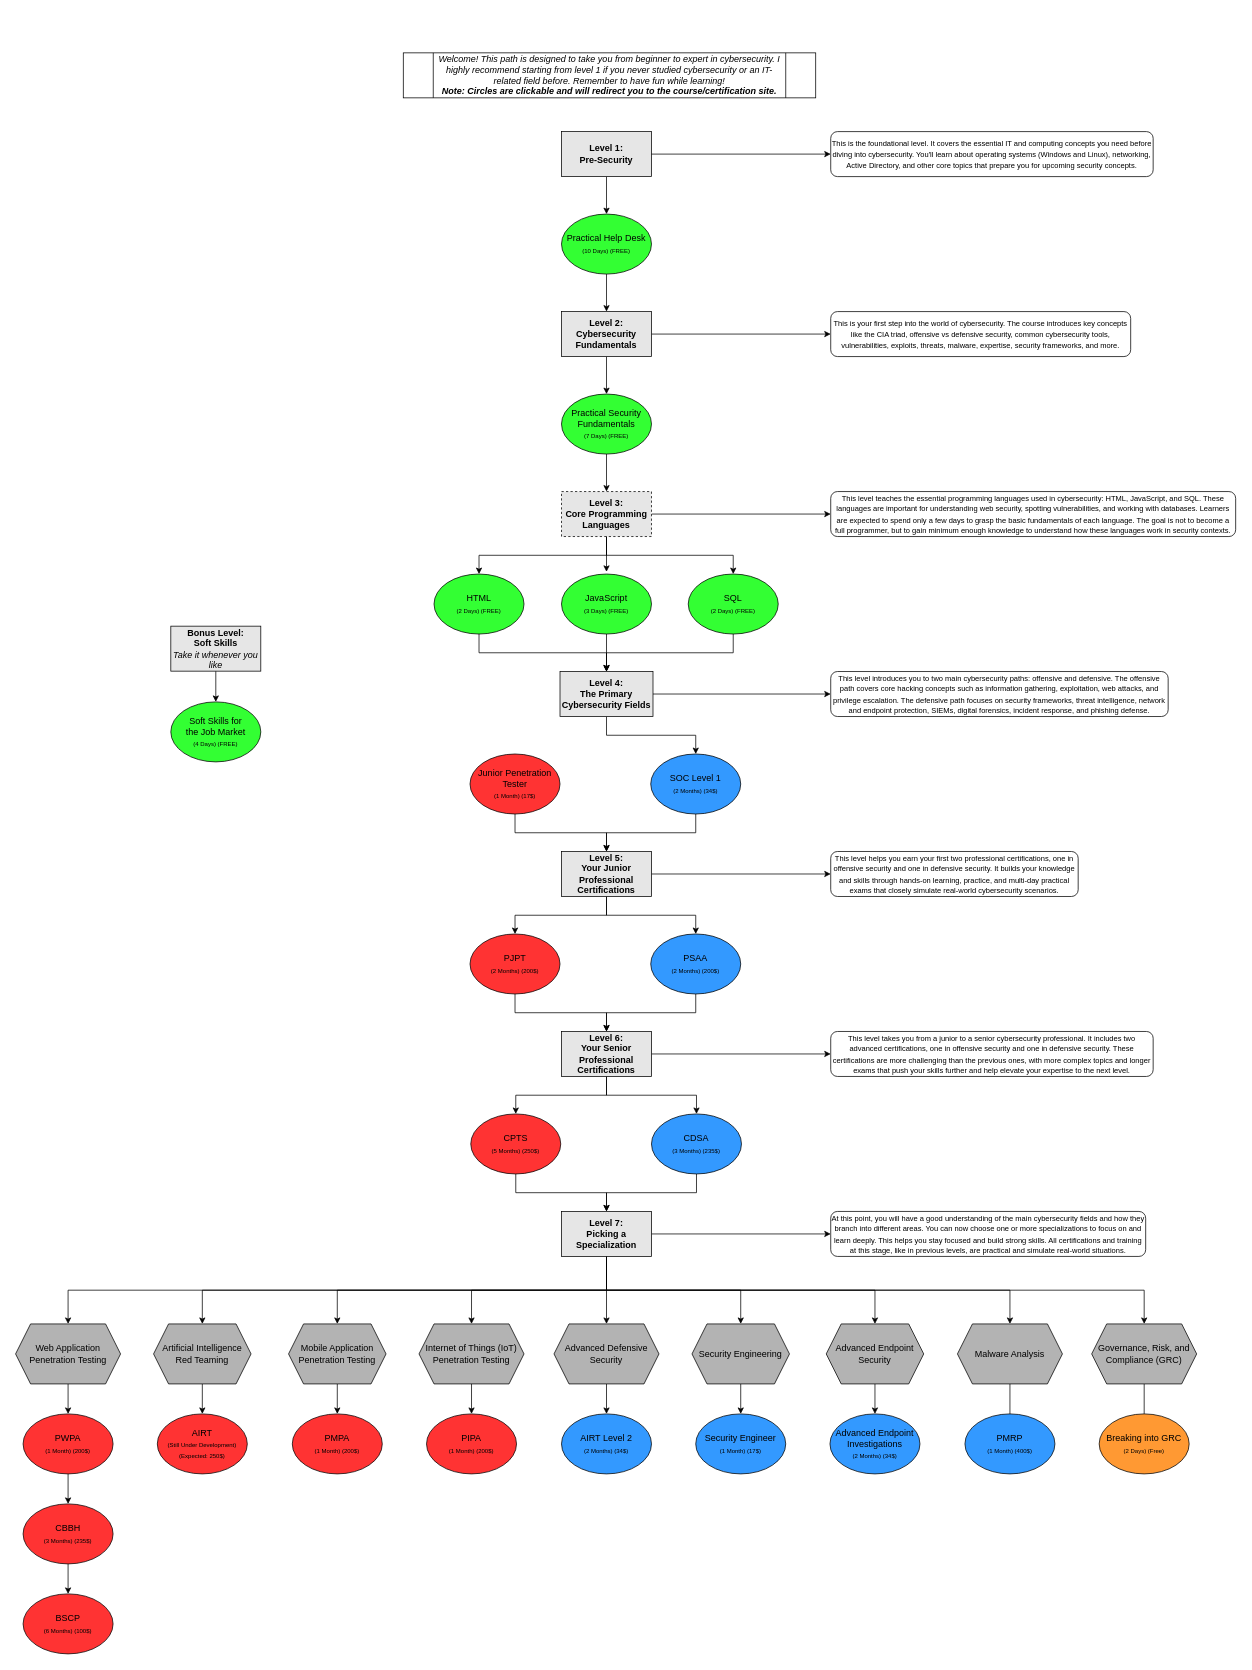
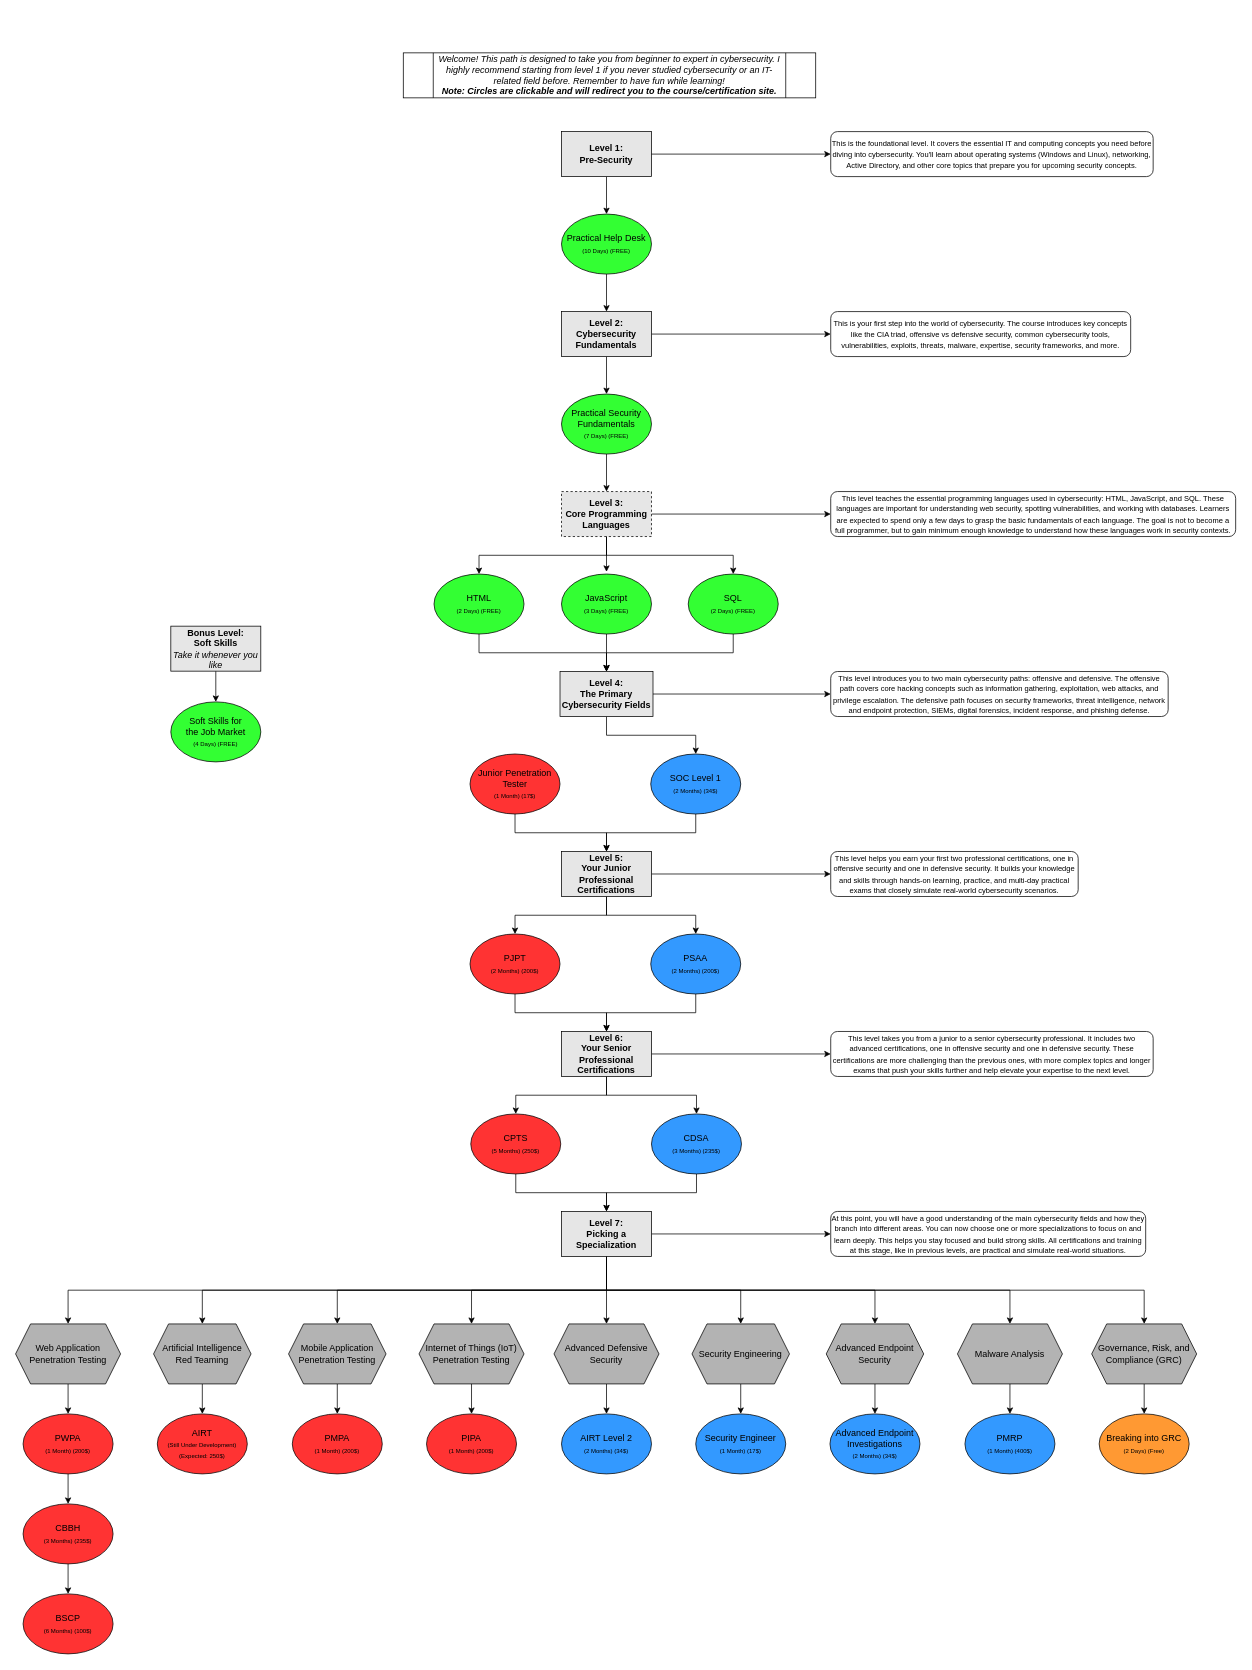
(1010, 1409) -> (1010, 1407)
(1144, 1409) -> (1144, 1407)
